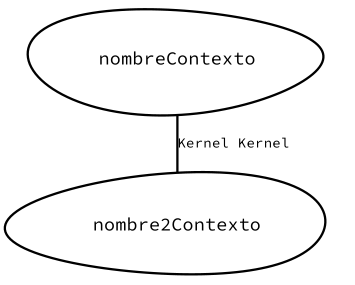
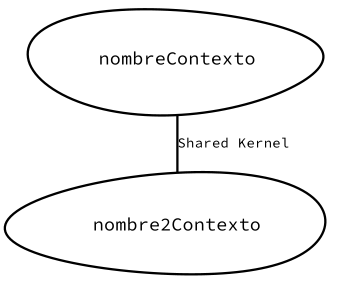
(234, 144) -> (234, 144)
